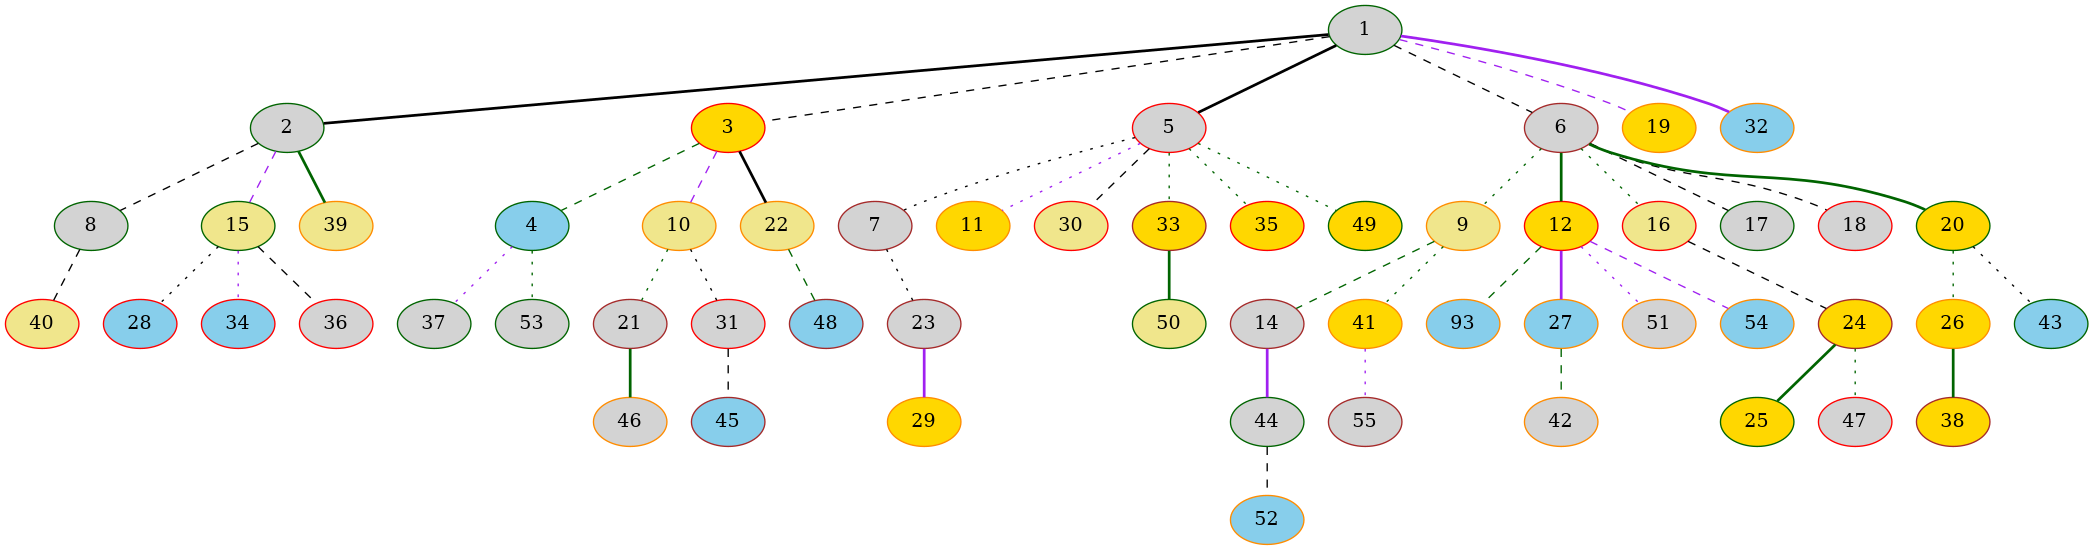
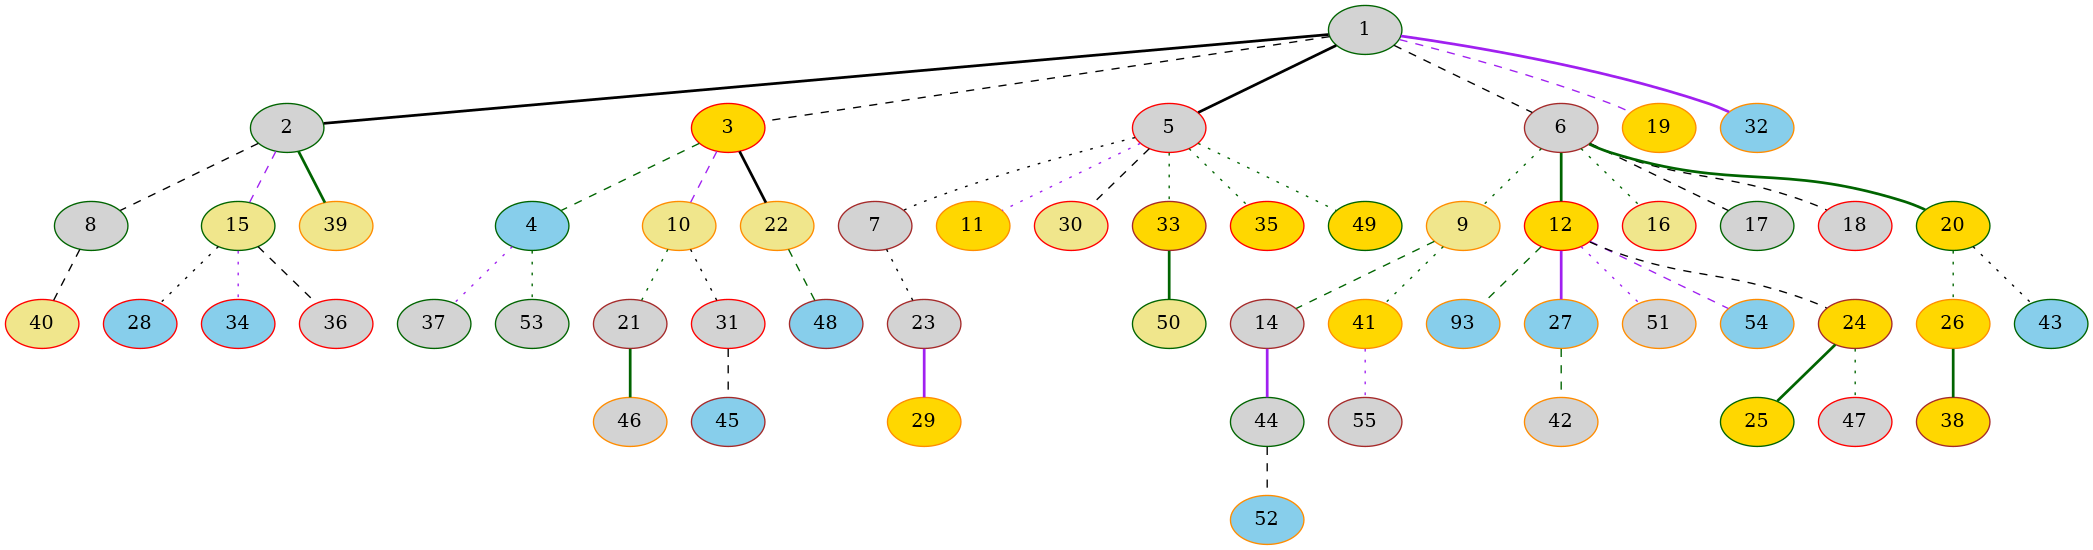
(1757, 275) -> (1708, 275)
